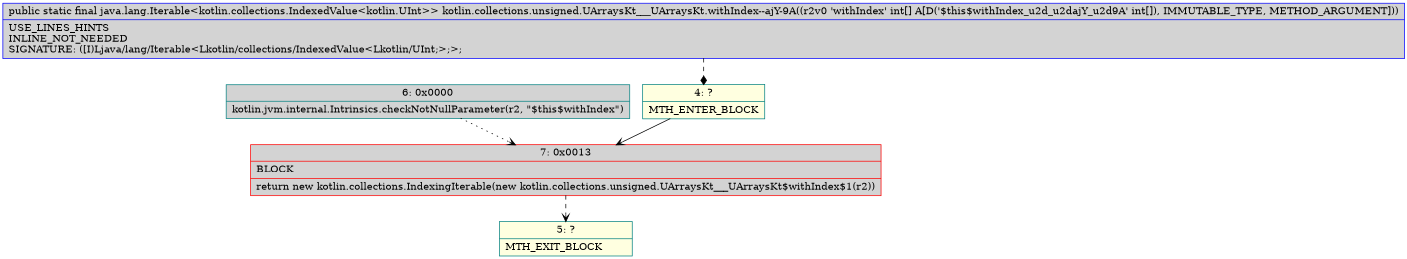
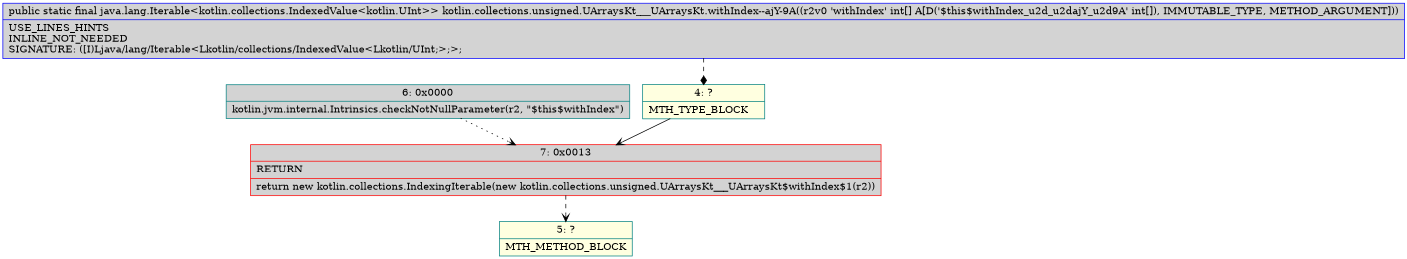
(704, 110) -> (698, 110)
(275, 169) -> (280, 169)
(554, 247) -> (566, 247)
